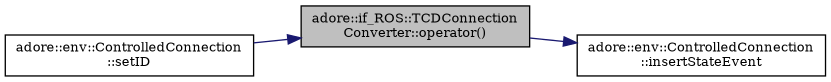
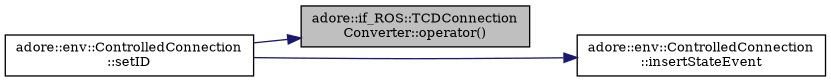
(547, 40) -> (409, 59)
